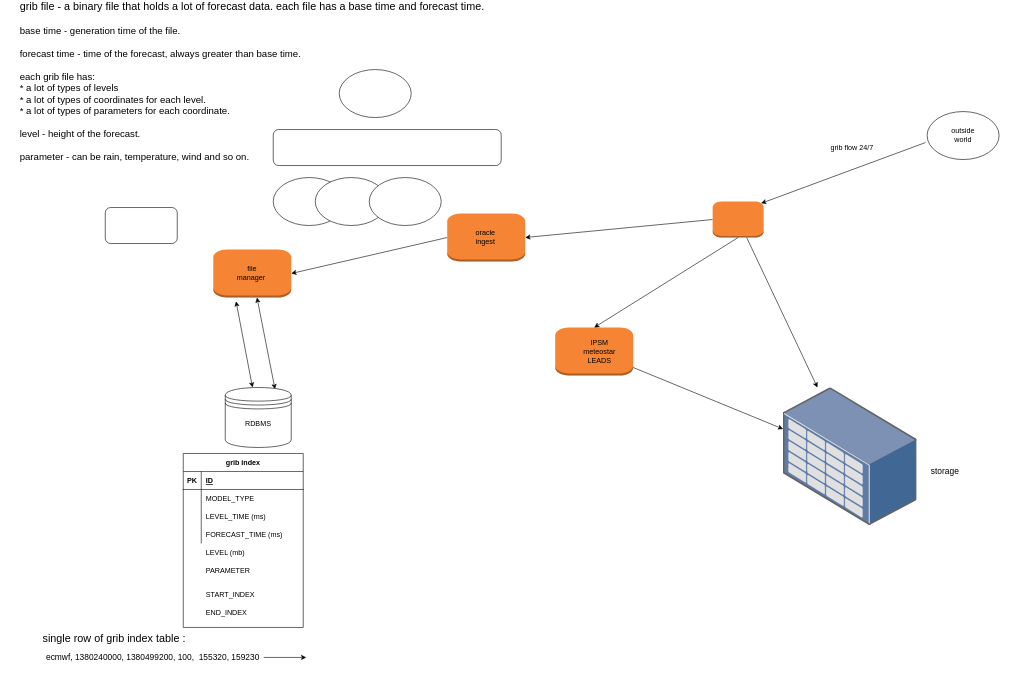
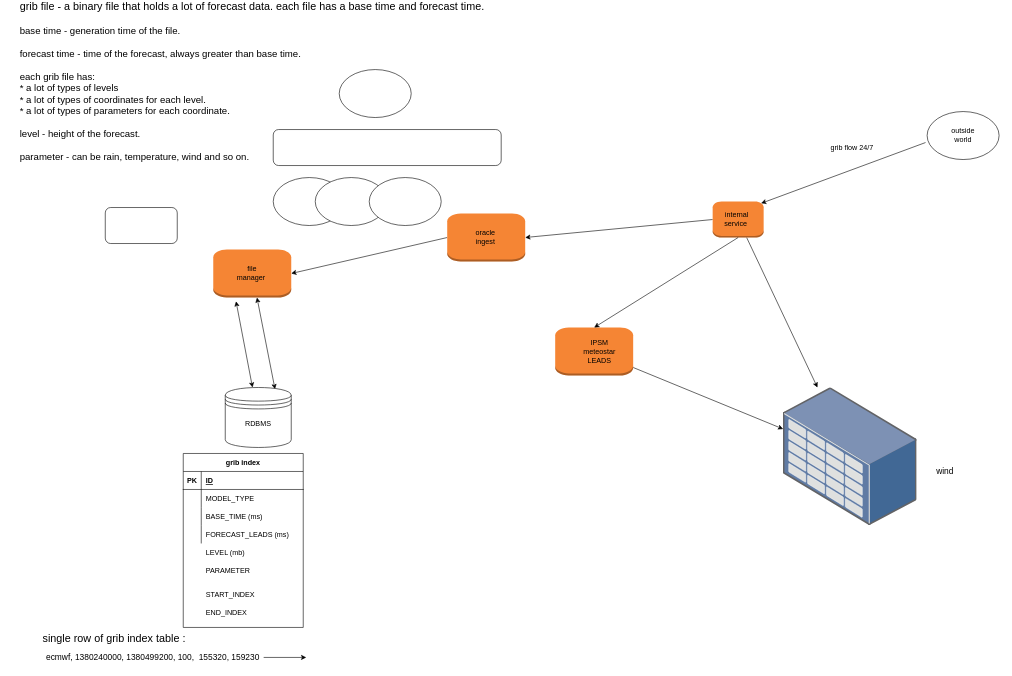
none -> (737, 219)
(945, 471) -> (945, 471)
(235, 517) -> (233, 517)
(241, 535) -> (243, 535)
